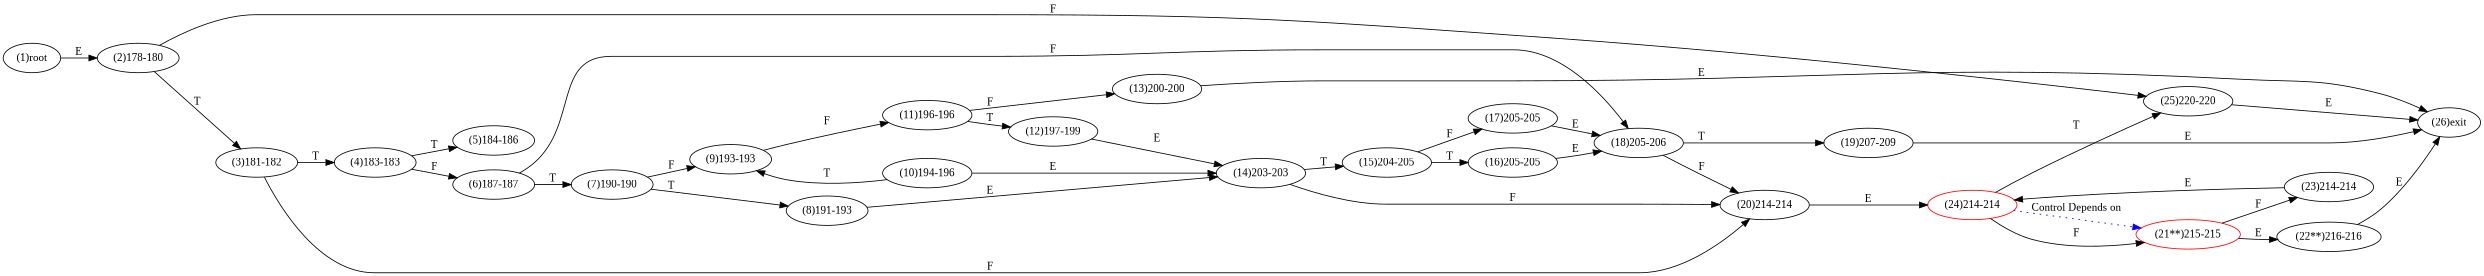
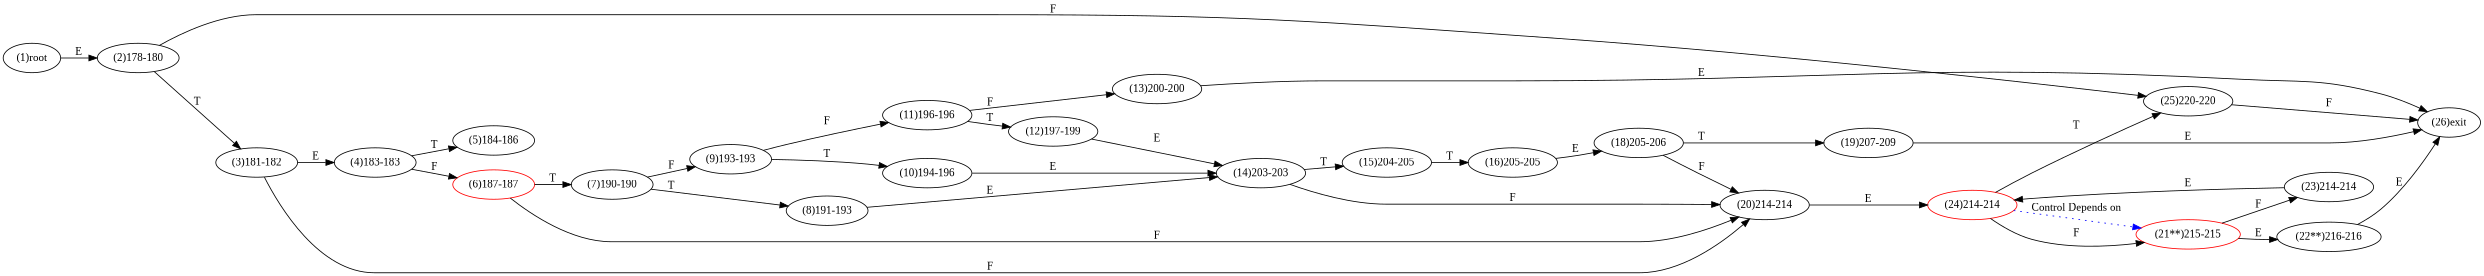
(1051, 56) -> (1117, 242)
(2329, 103) -> (2329, 103)
(1513, 118) -> none
(316, 156) -> (316, 156)
(825, 183) -> (825, 161)
(494, 185) -> (494, 185)
